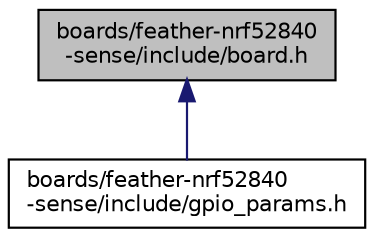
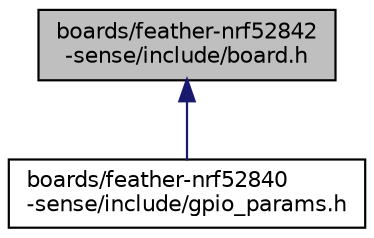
(187, 45) -> (187, 45)
